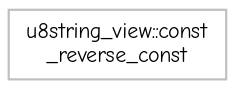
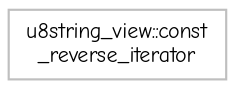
(117, 45) -> (117, 45)
